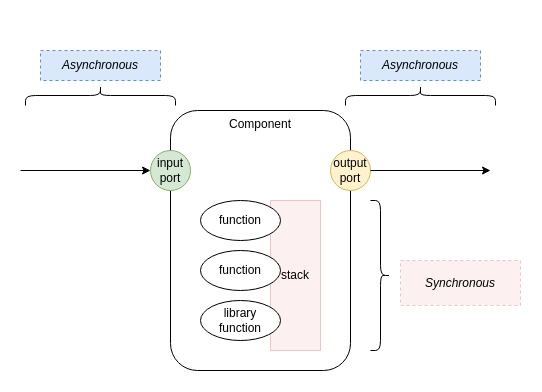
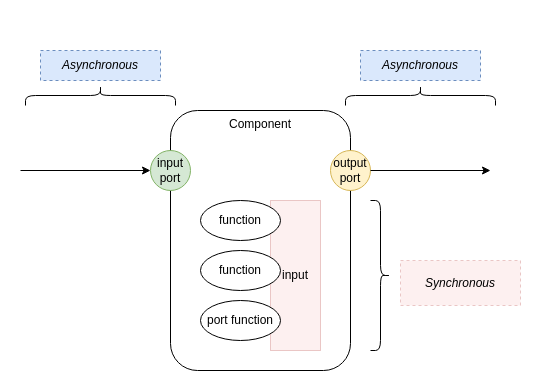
(296, 276) -> (296, 276)
(241, 321) -> (241, 321)
